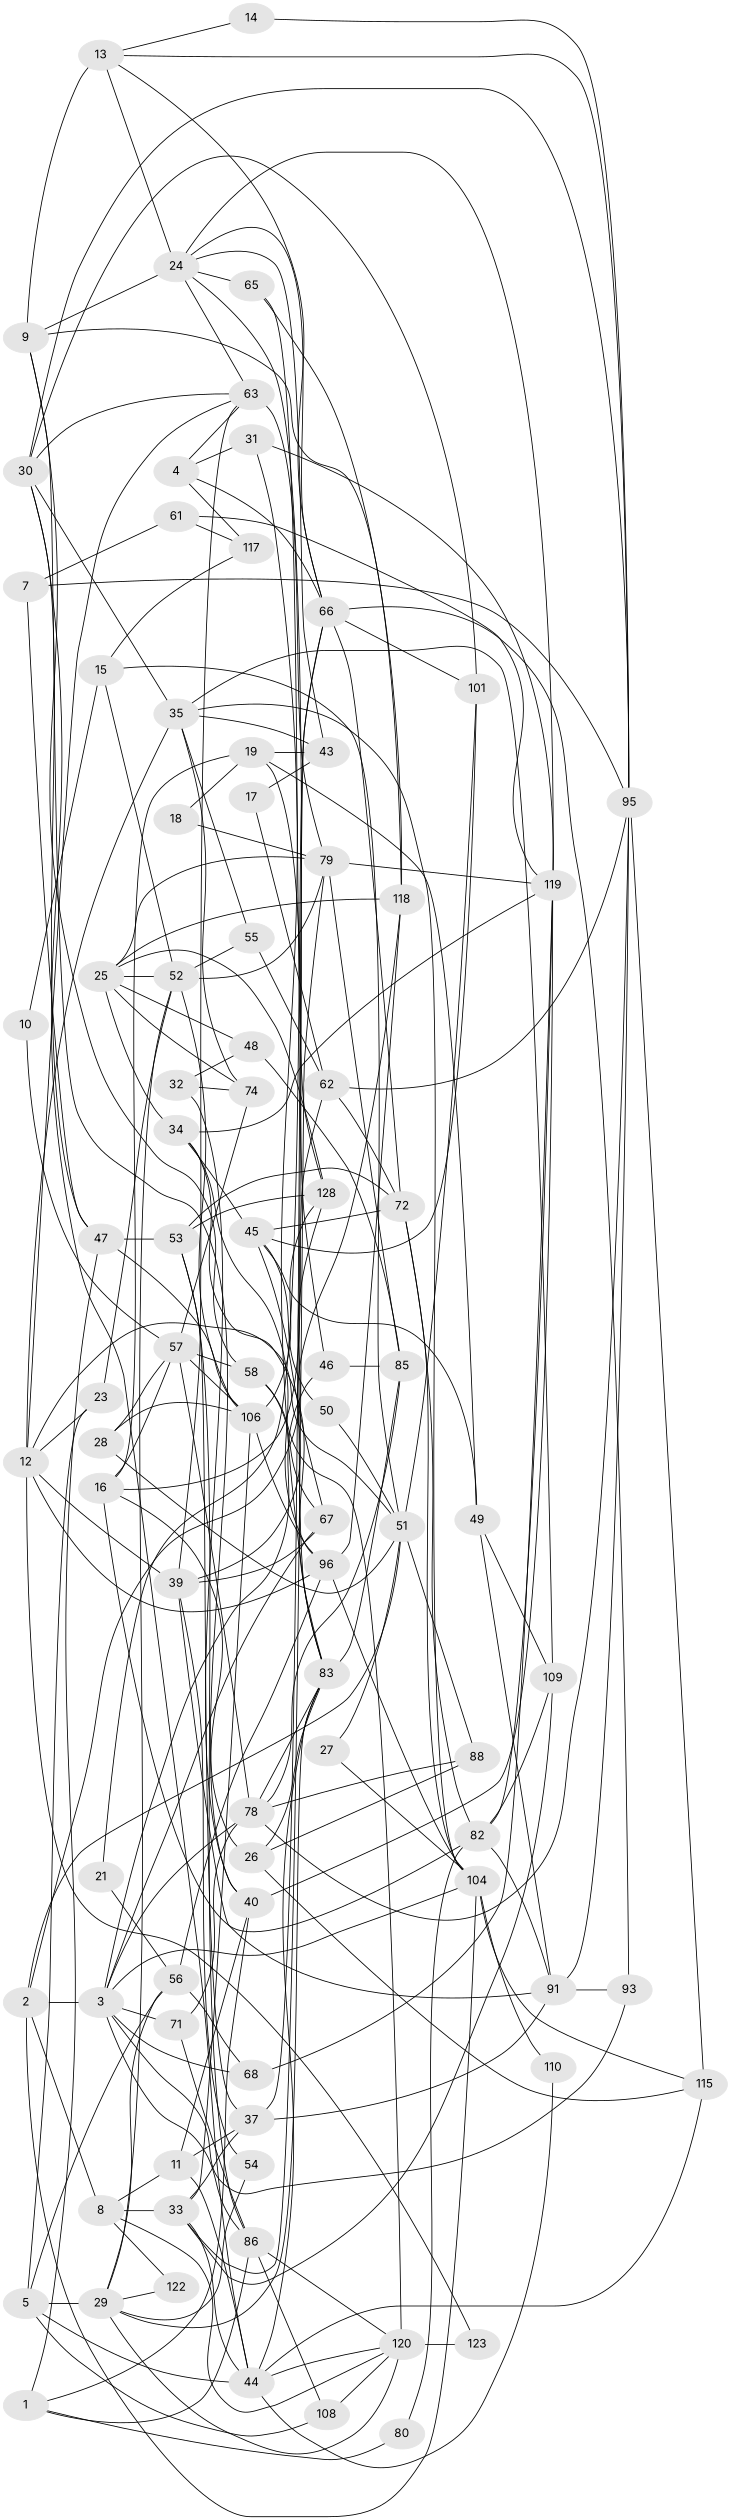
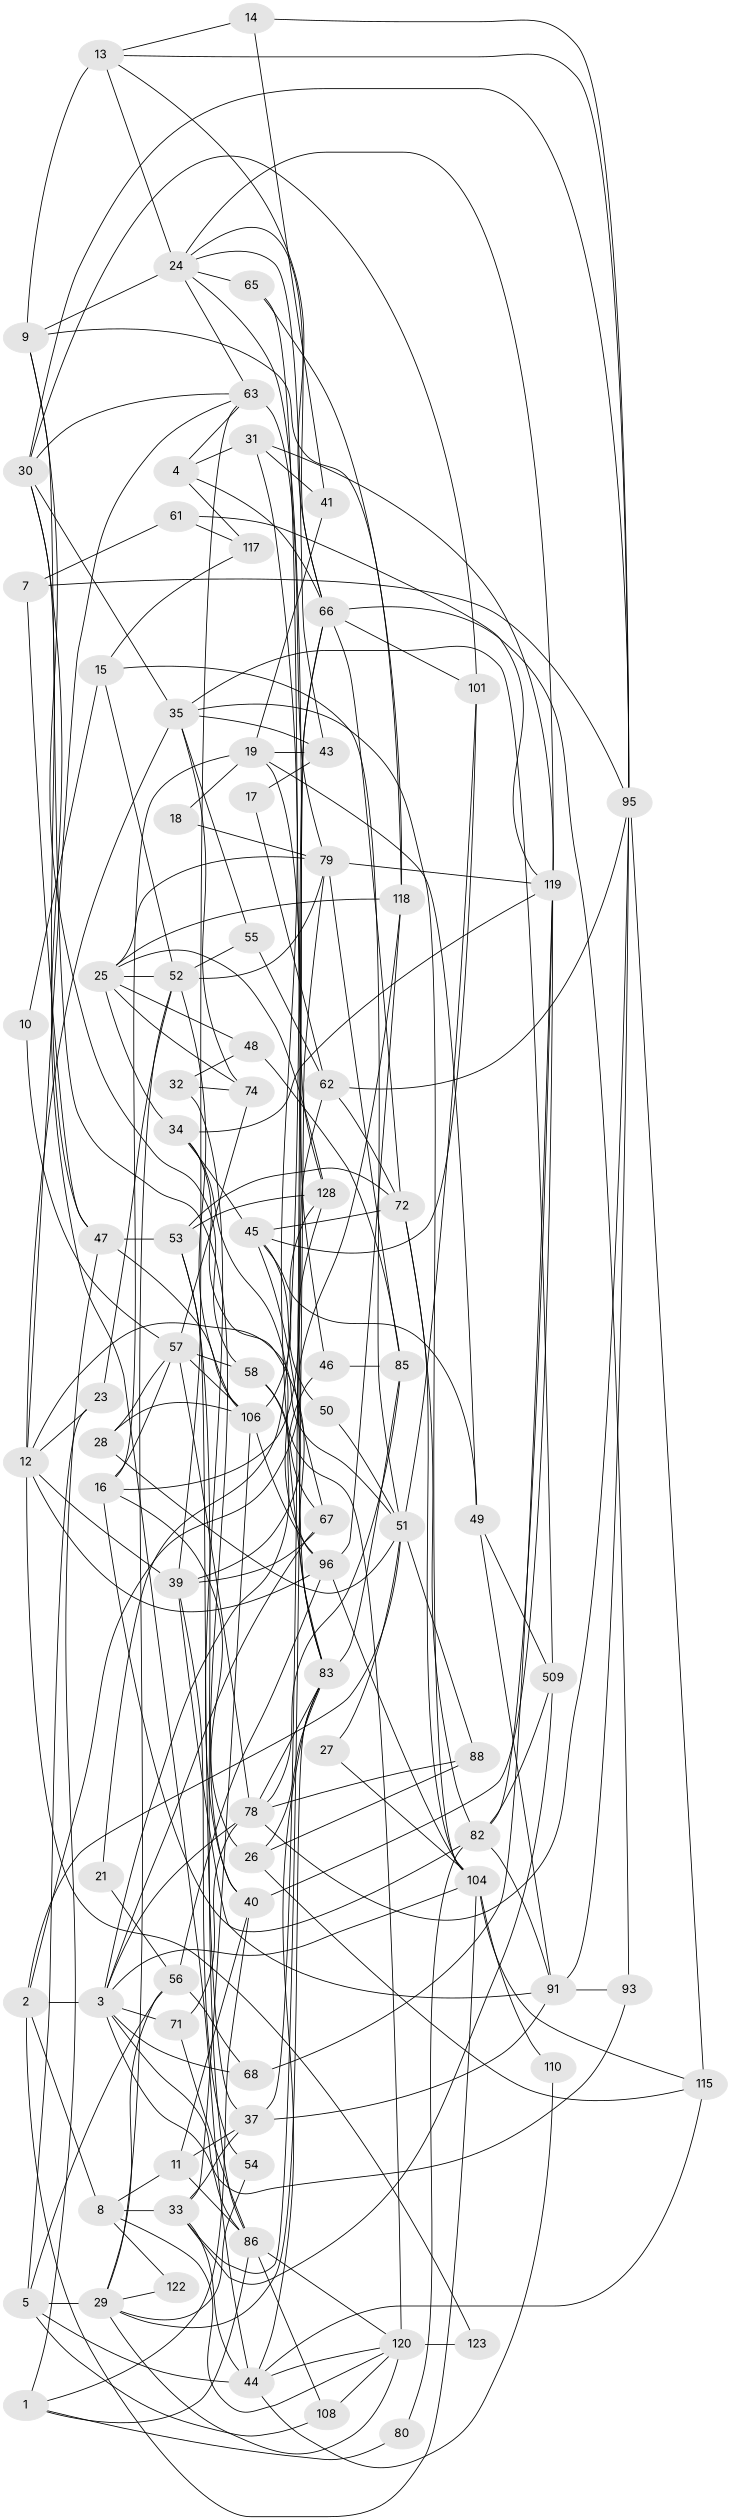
none -> (327, 503)
(554, 1678) -> (554, 1678)
(214, 2227) -> (214, 2204)
